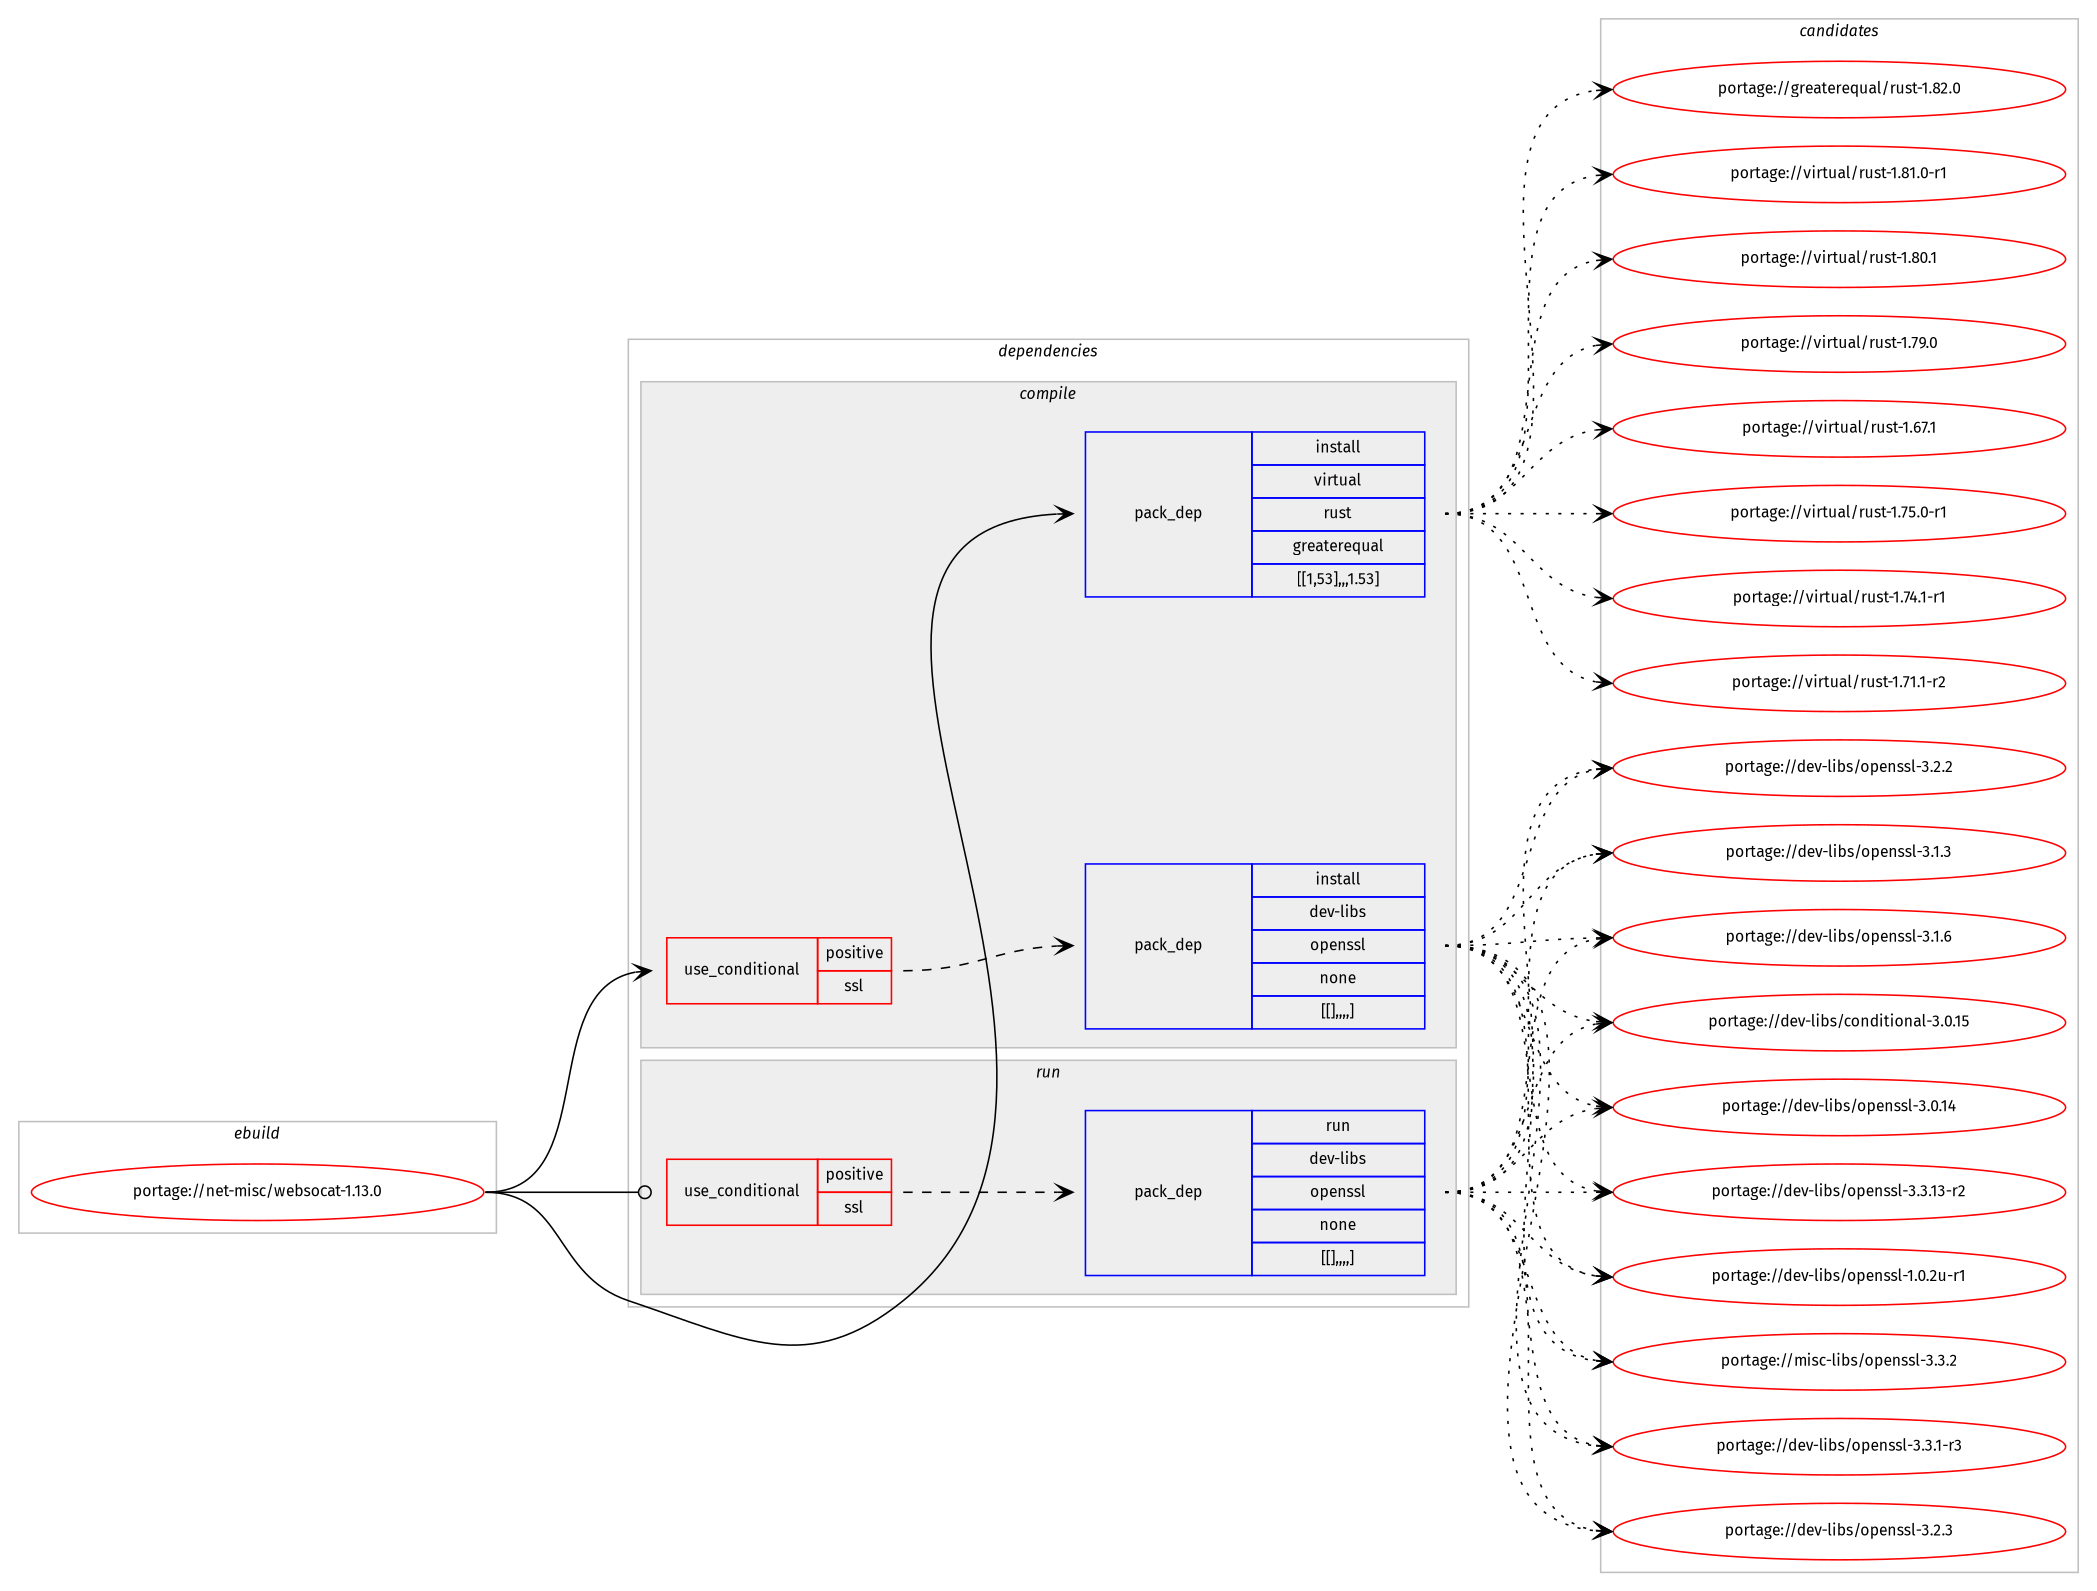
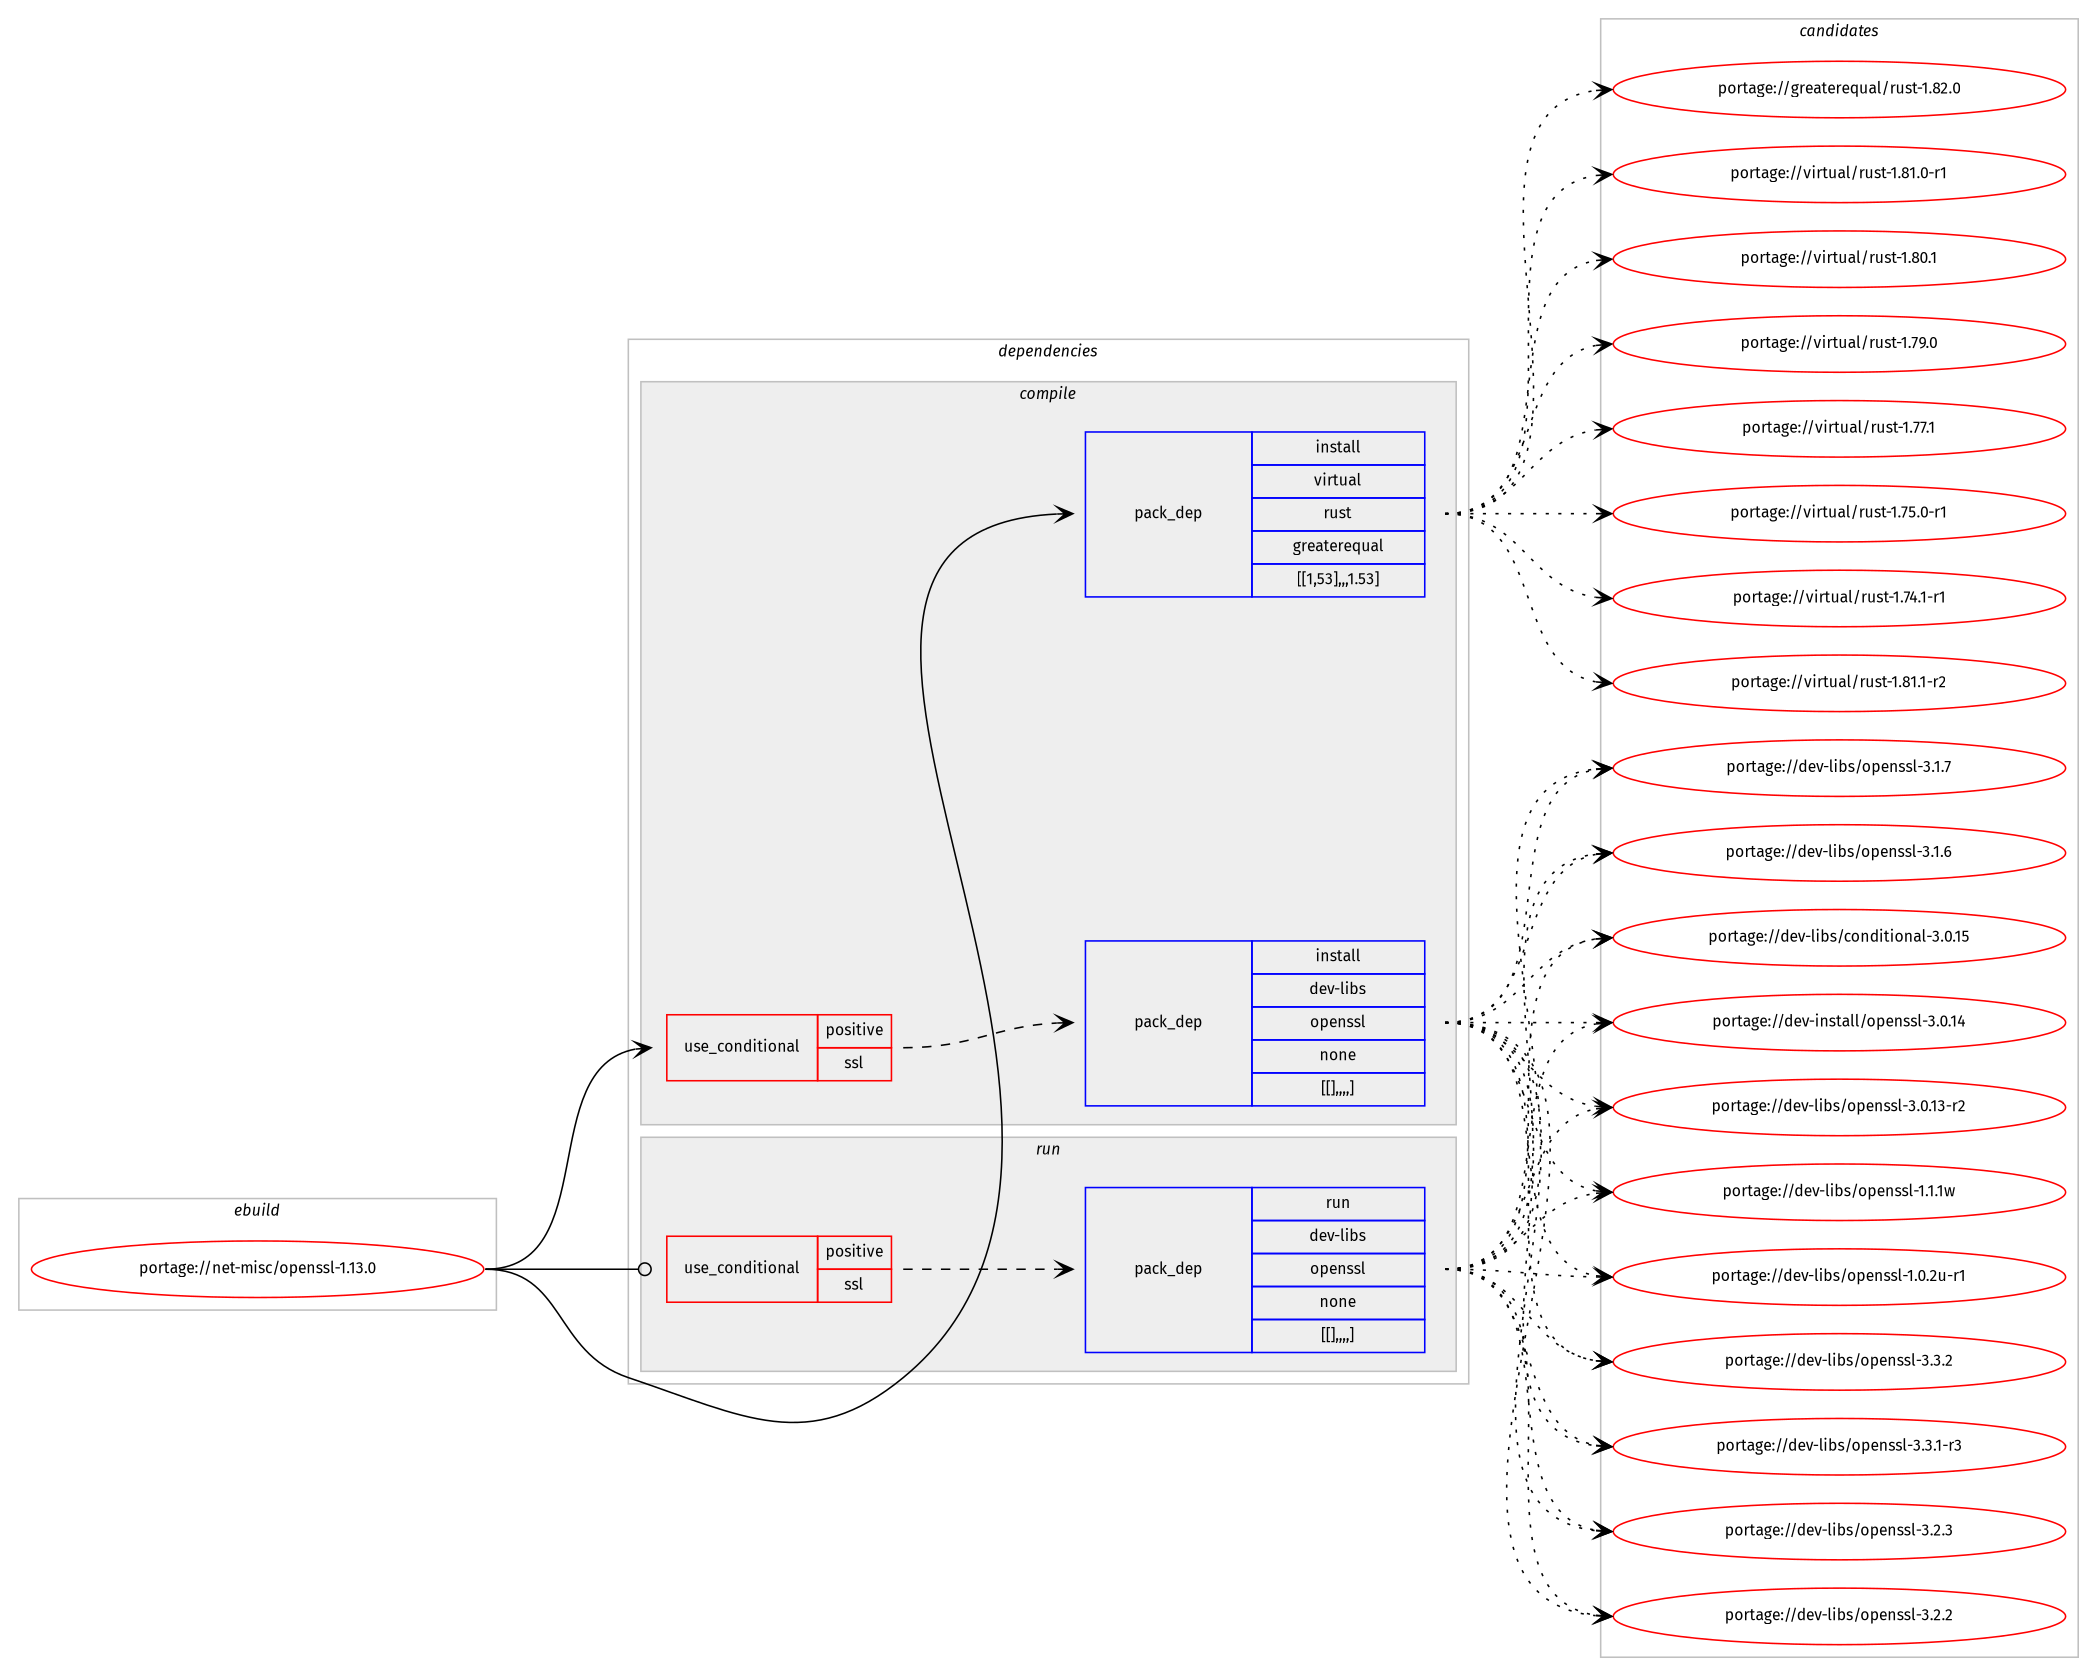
(1839, 429) -> (1839, 429)
(1839, 683) -> (1839, 683)
(1839, 853) -> (1839, 768)
(1839, 1107) -> (1839, 1023)
(258, 1192) -> (258, 1269)
(1839, 1192) -> (1839, 1107)
none -> (1839, 1192)
(1839, 1362) -> (1839, 1362)
